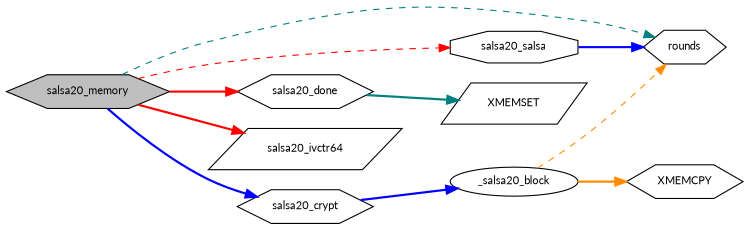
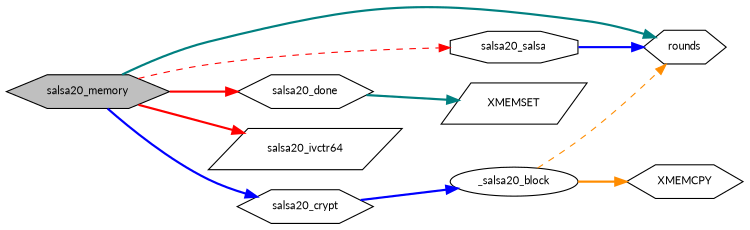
(380, 9) -> (380, 9)
